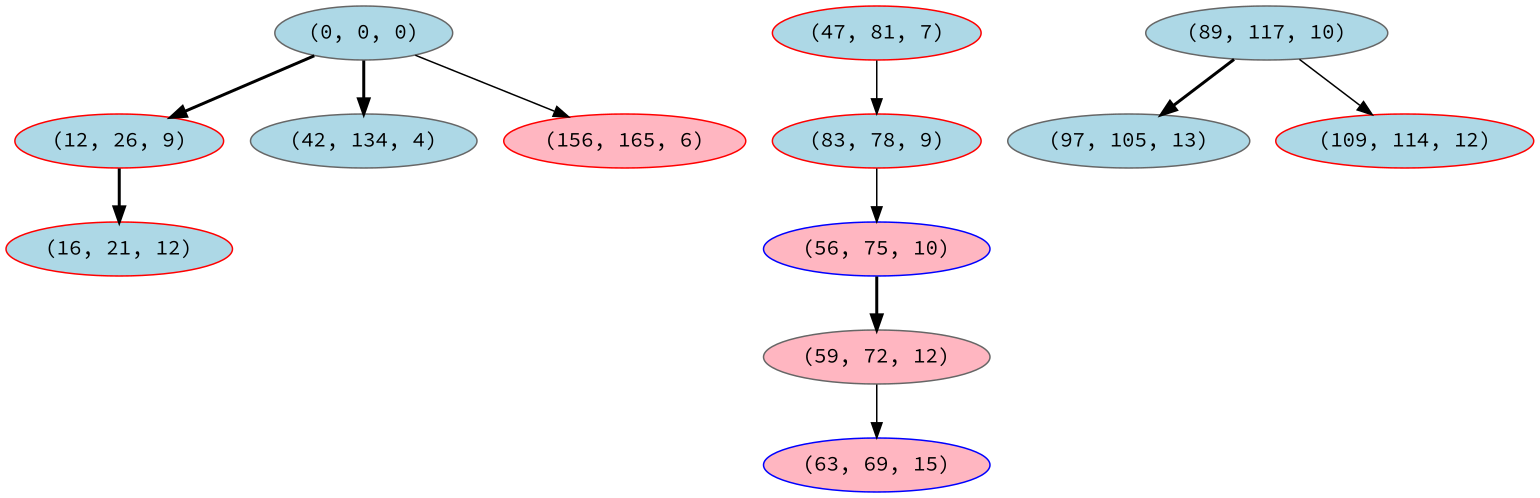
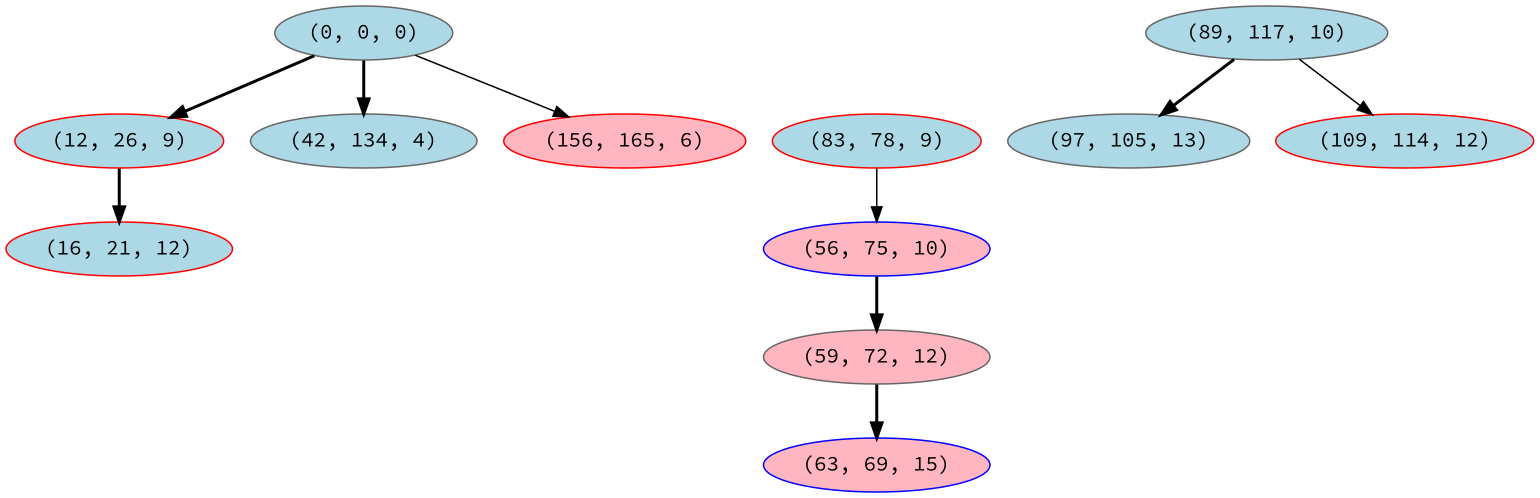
(877, 33) -> none
(877, 404) -> (877, 404)
